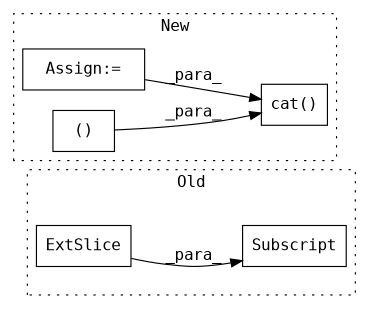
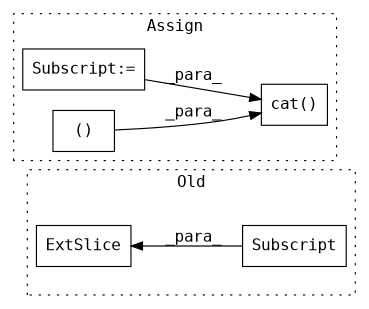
(175, 27) -> (175, 27)
(84, 69) -> (84, 69)
(181, 266) -> (193, 246)
